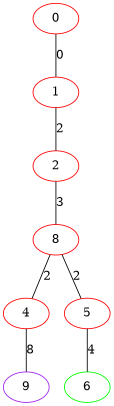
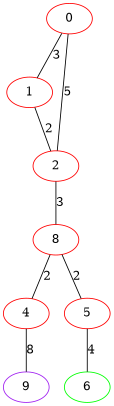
(60, 55) -> (57, 55)
none -> (63, 92)
